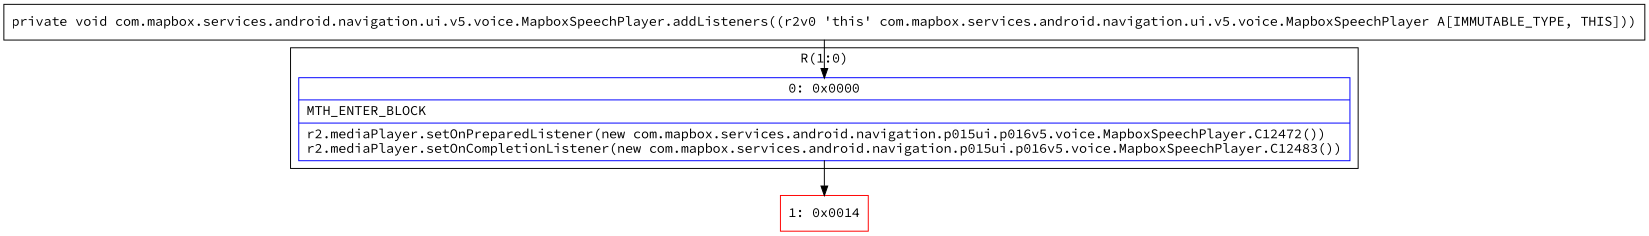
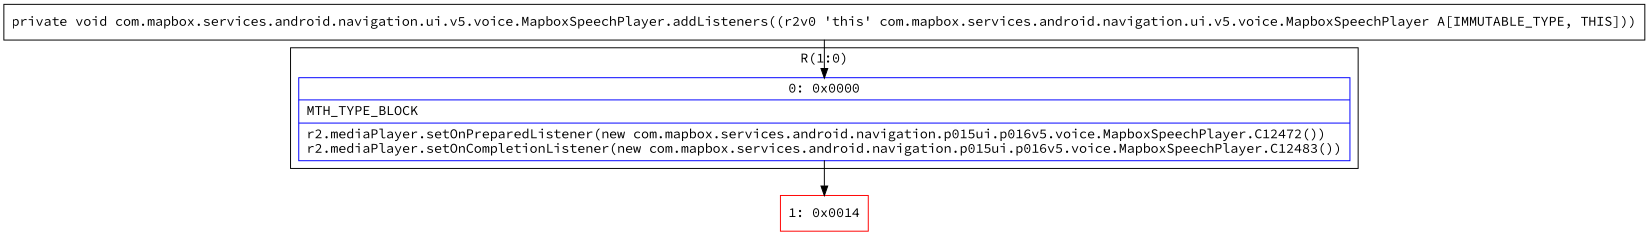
(366, 111) -> (362, 111)
